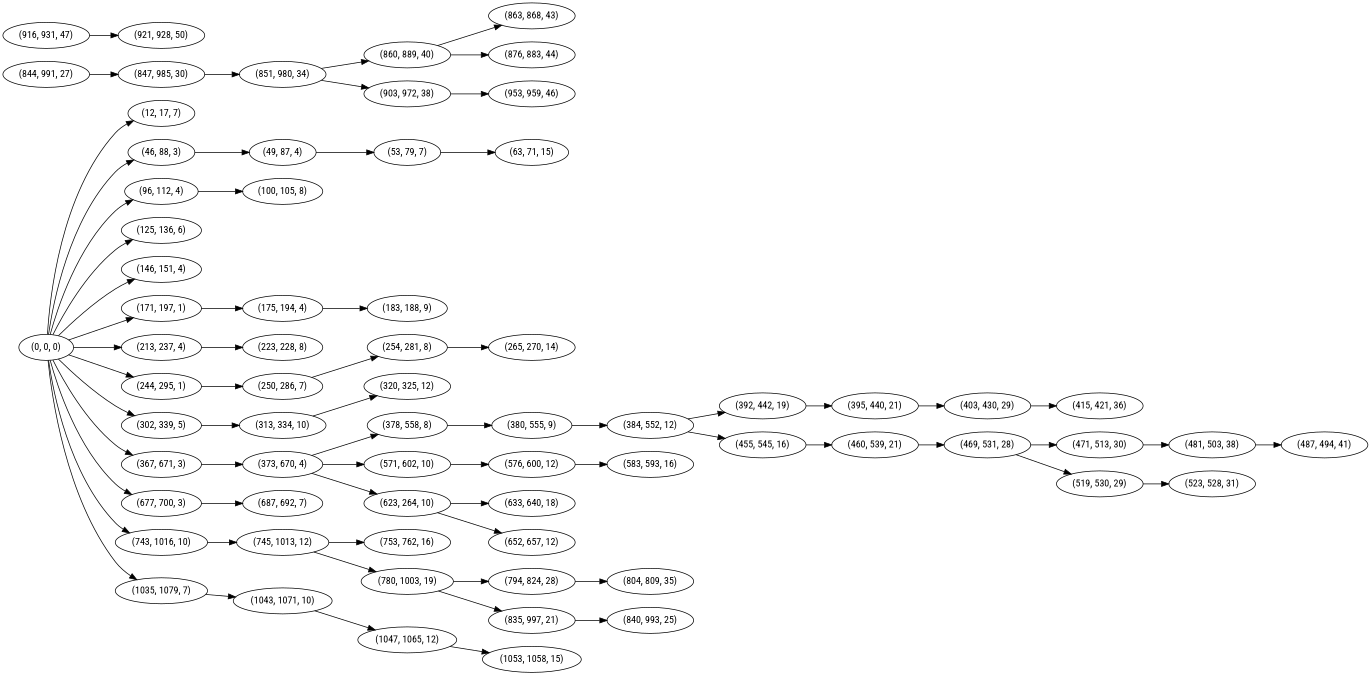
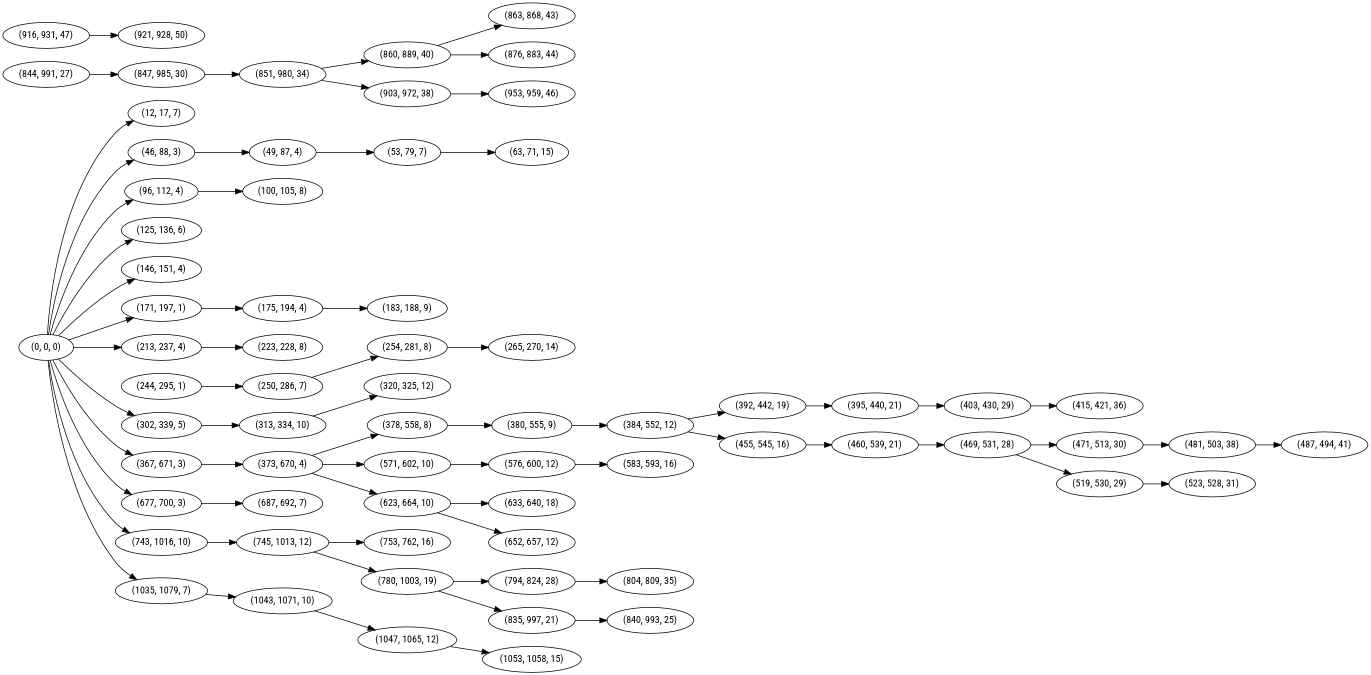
(98, 365) -> none
(407, 503) -> (407, 503)
